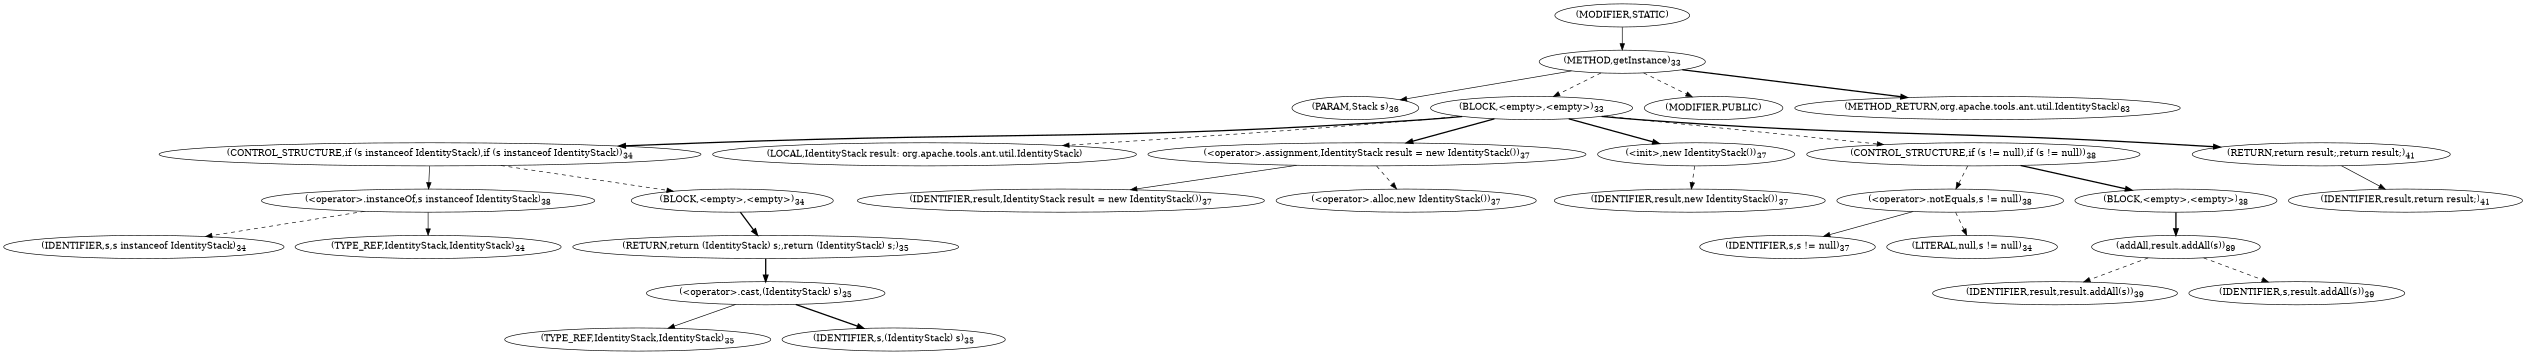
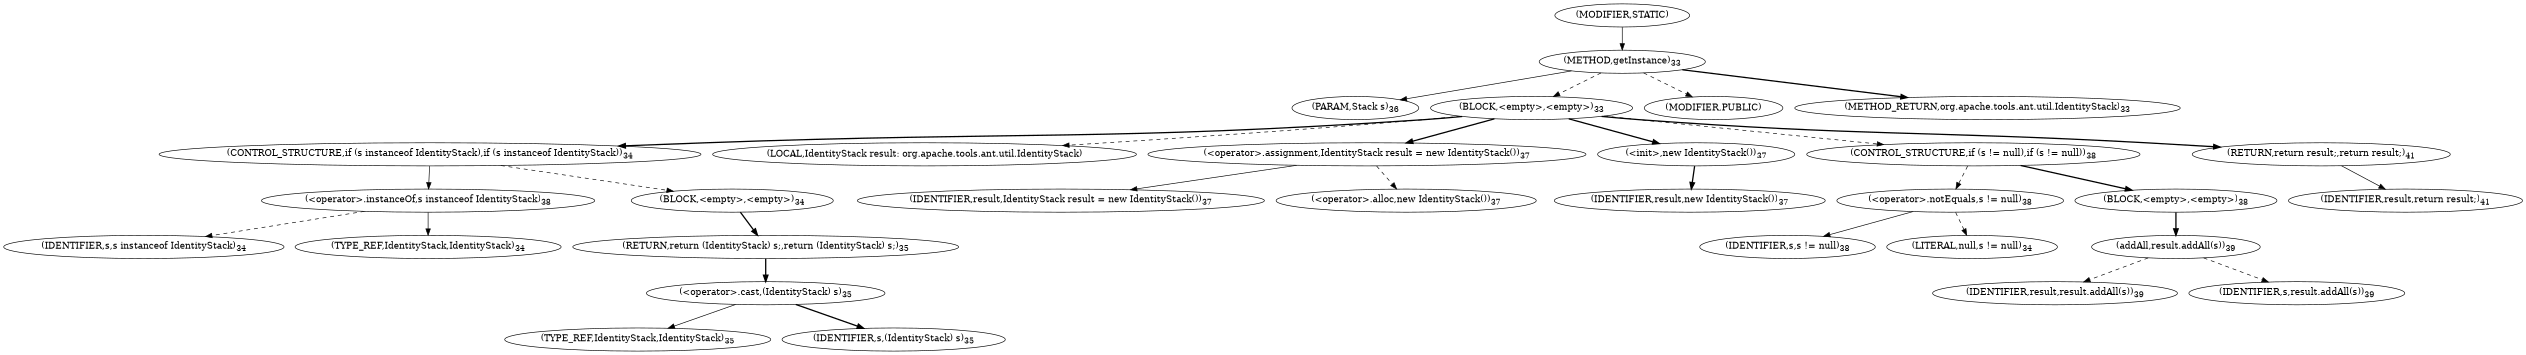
(2125, 107) -> (2125, 107)
(1693, 174) -> (1693, 174)
(1845, 246) -> (1845, 246)
(2231, 246) -> (2231, 246)
